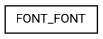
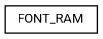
(51, 19) -> (51, 19)
